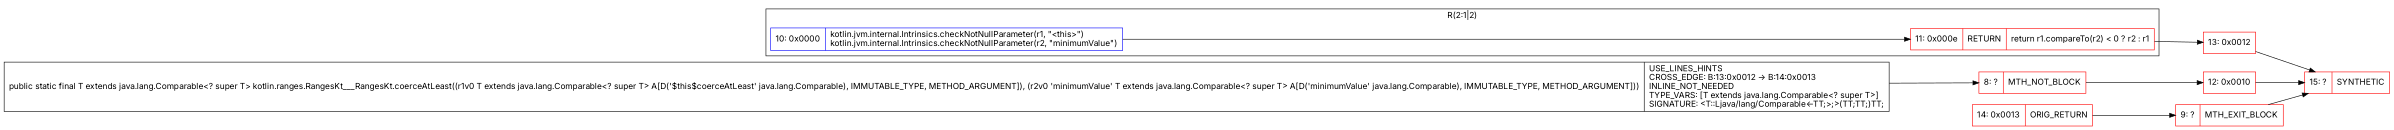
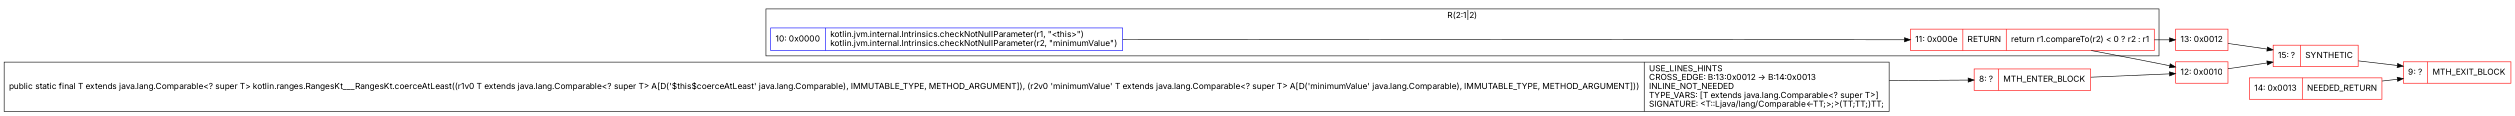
none -> (2138, 60)
(2045, 82) -> (2045, 79)
(2285, 100) -> (2378, 63)
(2059, 115) -> (2342, 88)
